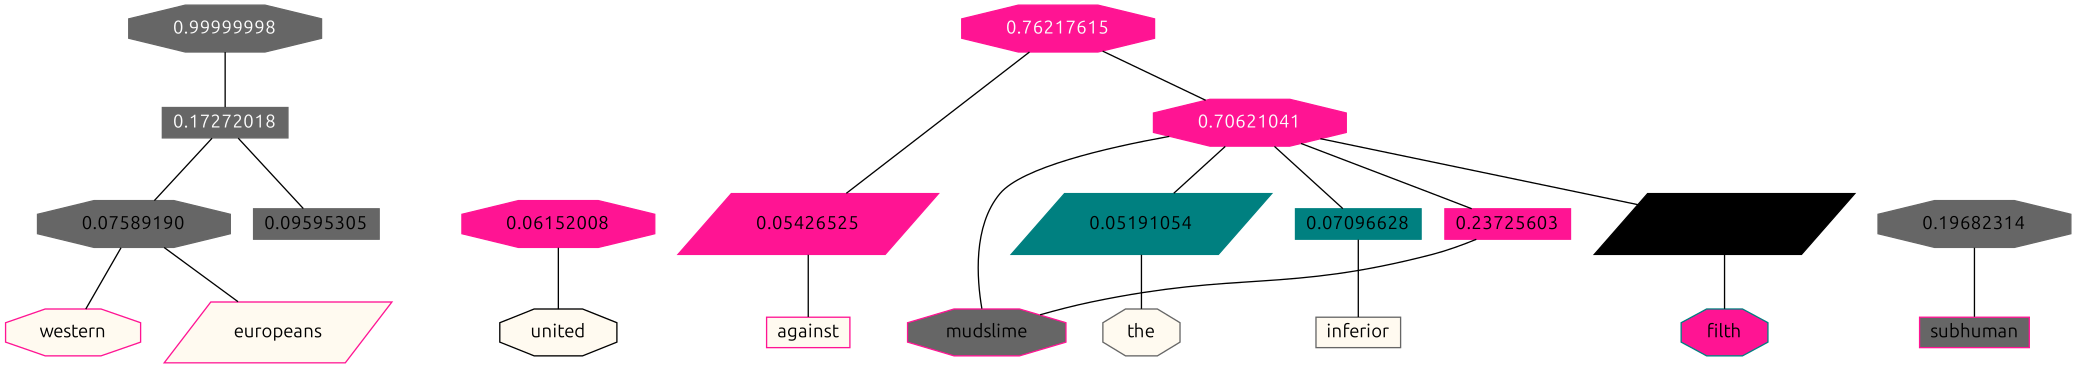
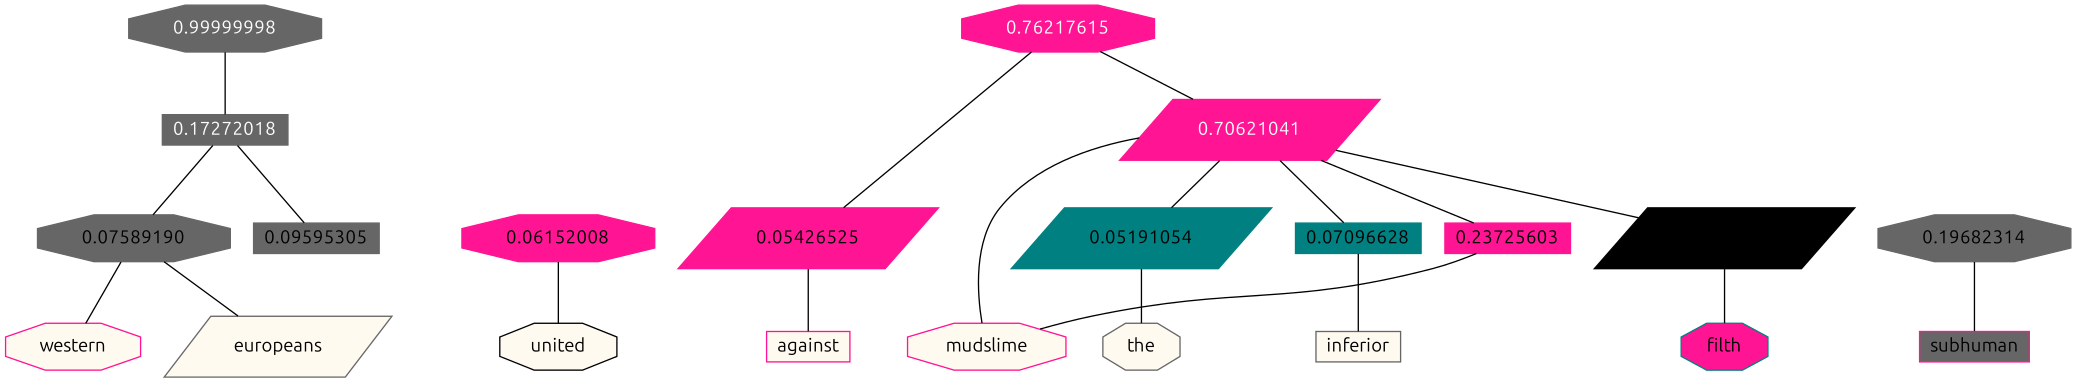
(1250, 123) -> (1250, 130)
(278, 332) -> (278, 347)
(987, 332) -> (987, 347)
